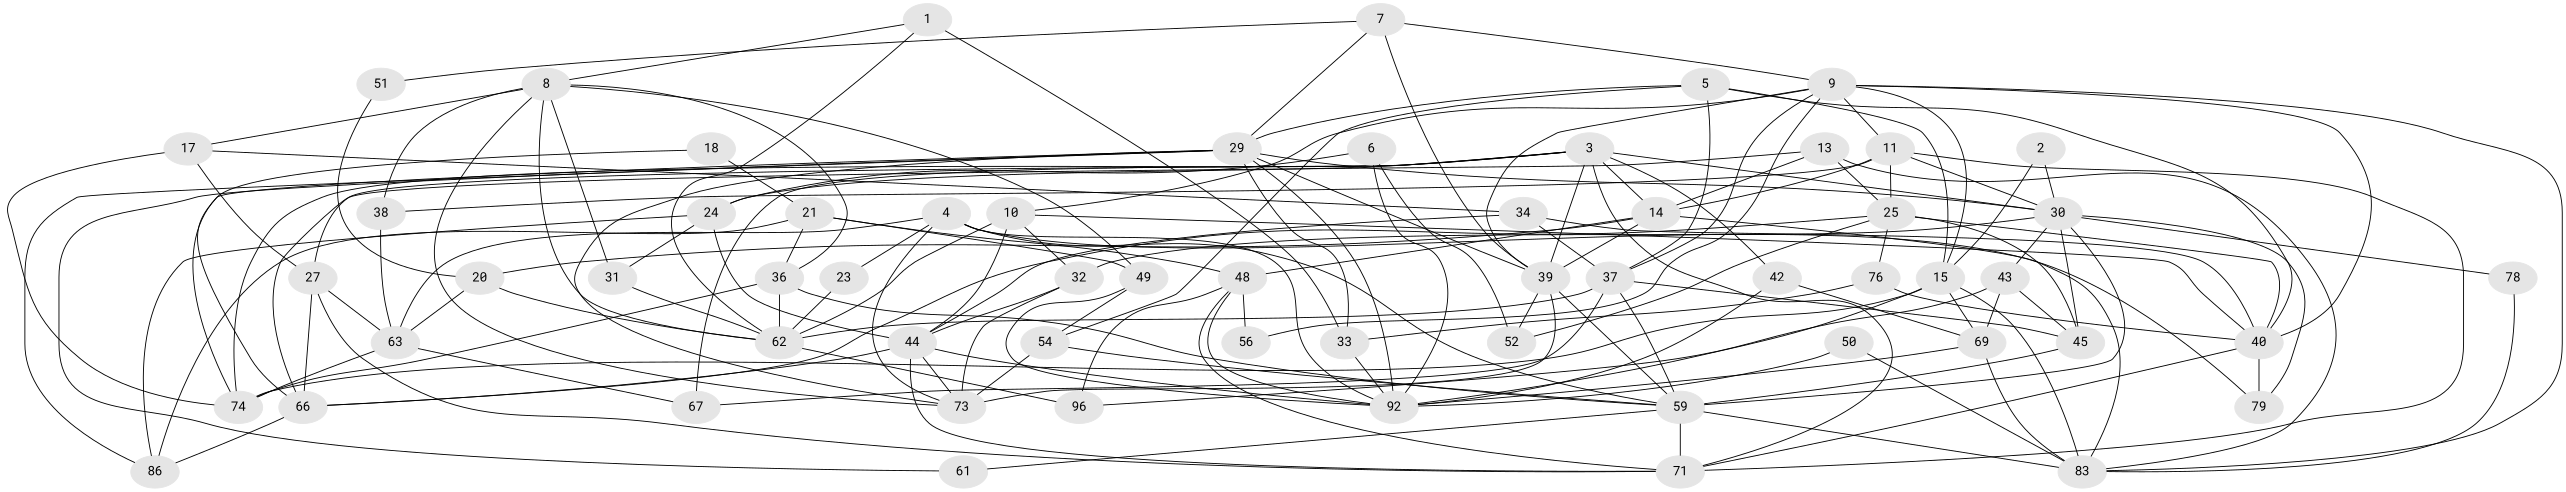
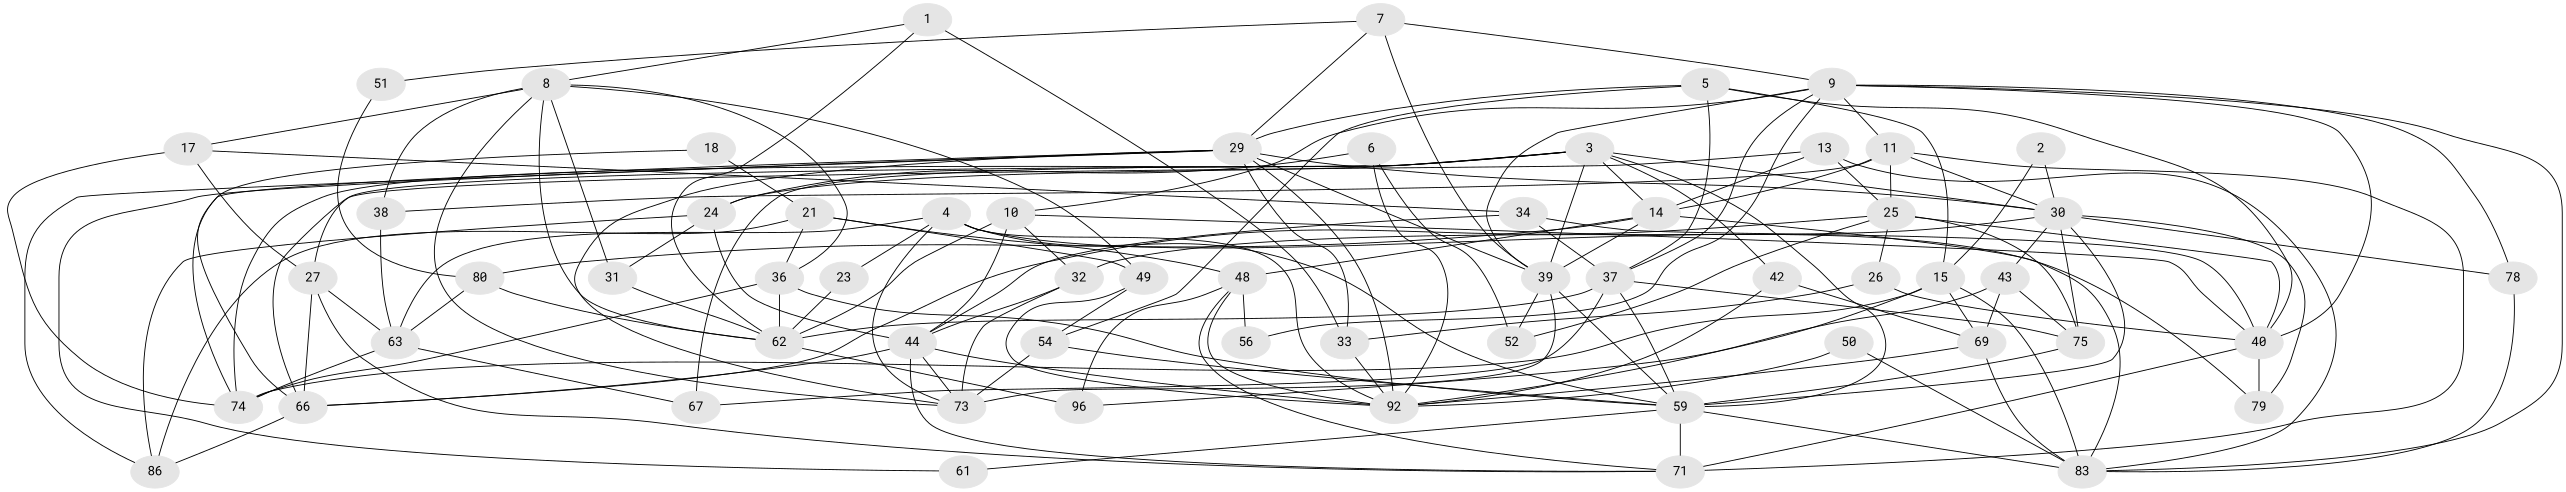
(1959, 144) -> (2396, 129)
(480, 278) -> (480, 278)
(1876, 278) -> (1876, 278)
(1879, 325) -> (1824, 275)
(2080, 343) -> (2080, 343)
